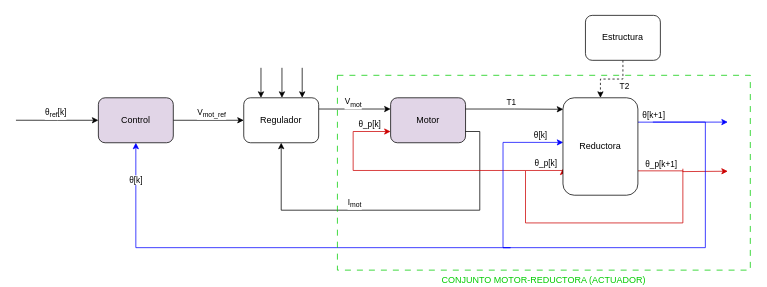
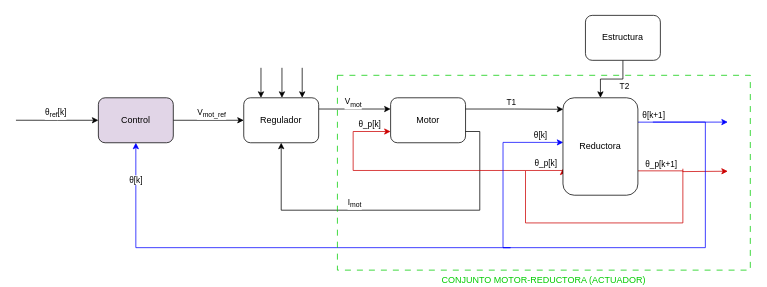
(614, 79) -> (614, 79)
(428, 120) -> (428, 120)
